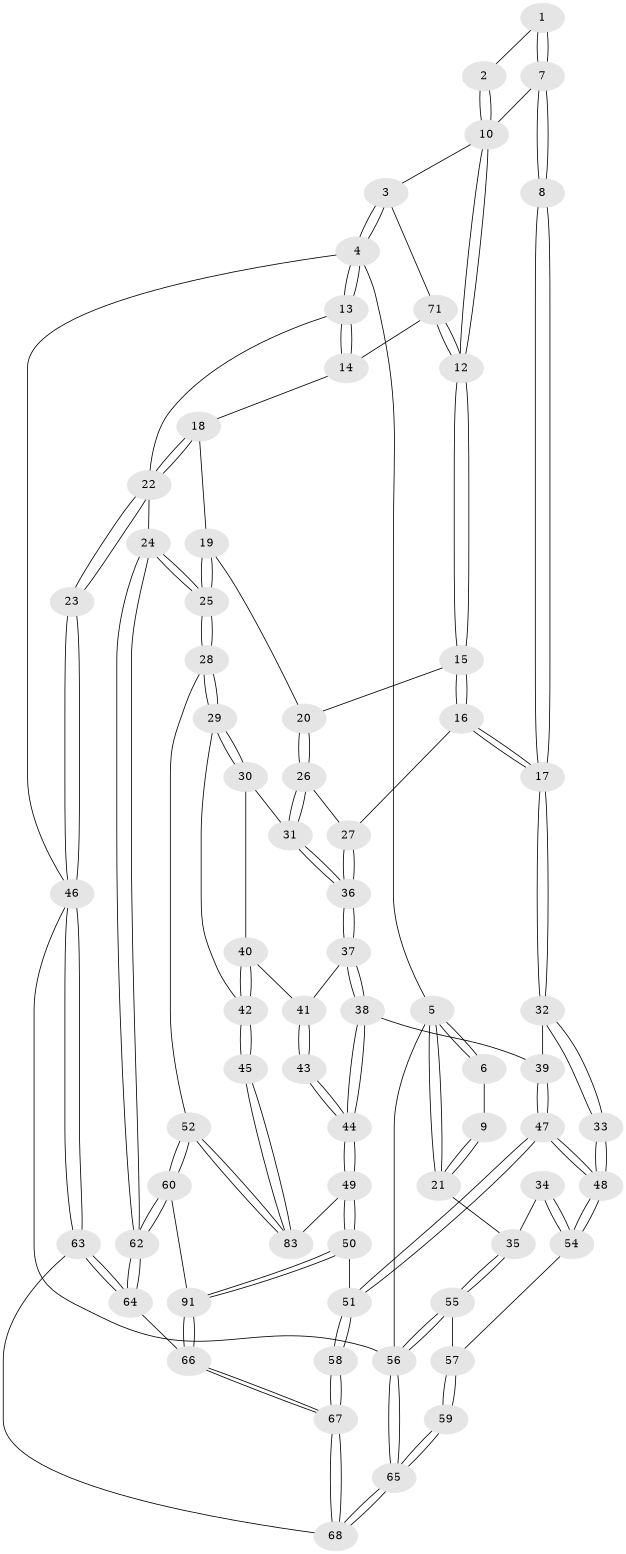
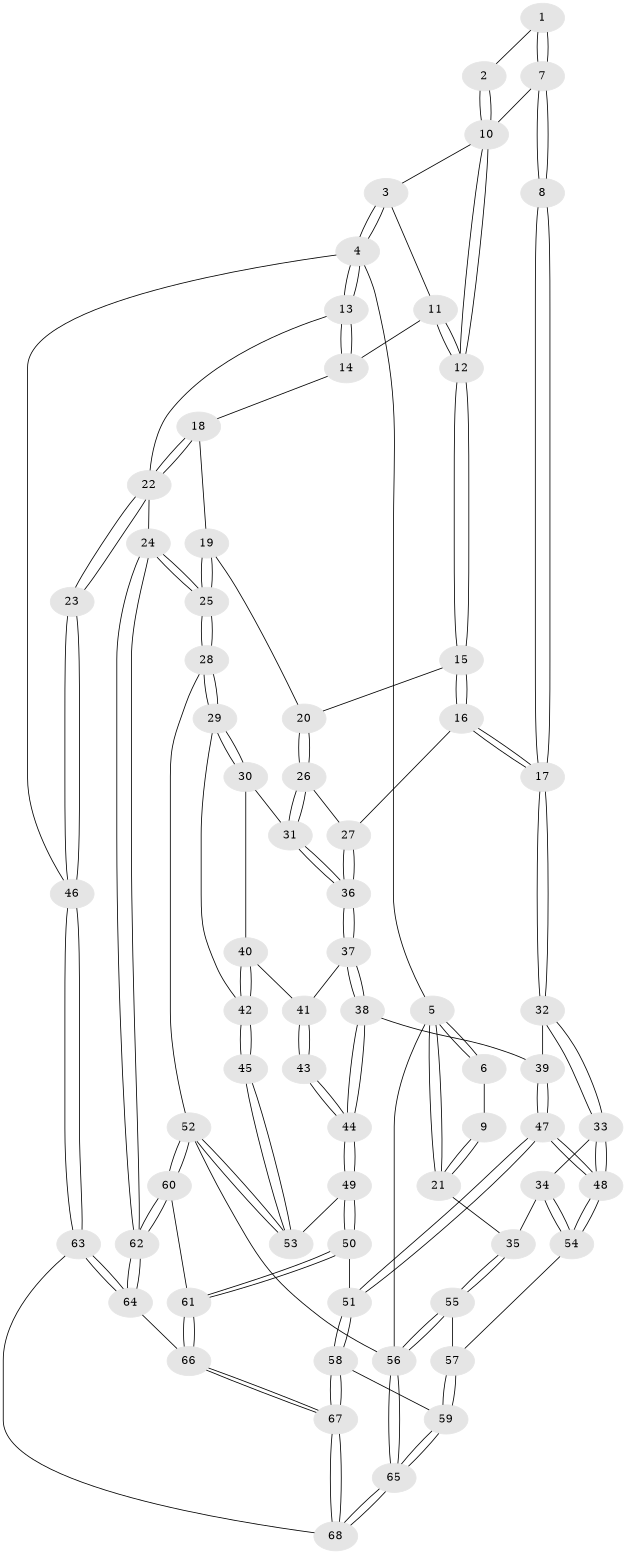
(436, 310) -> (436, 310)
none -> (579, 1150)
(291, 1244) -> (291, 1244)
(38, 1267) -> (265, 1265)
(189, 1303) -> (189, 1303)
none -> (383, 1386)
